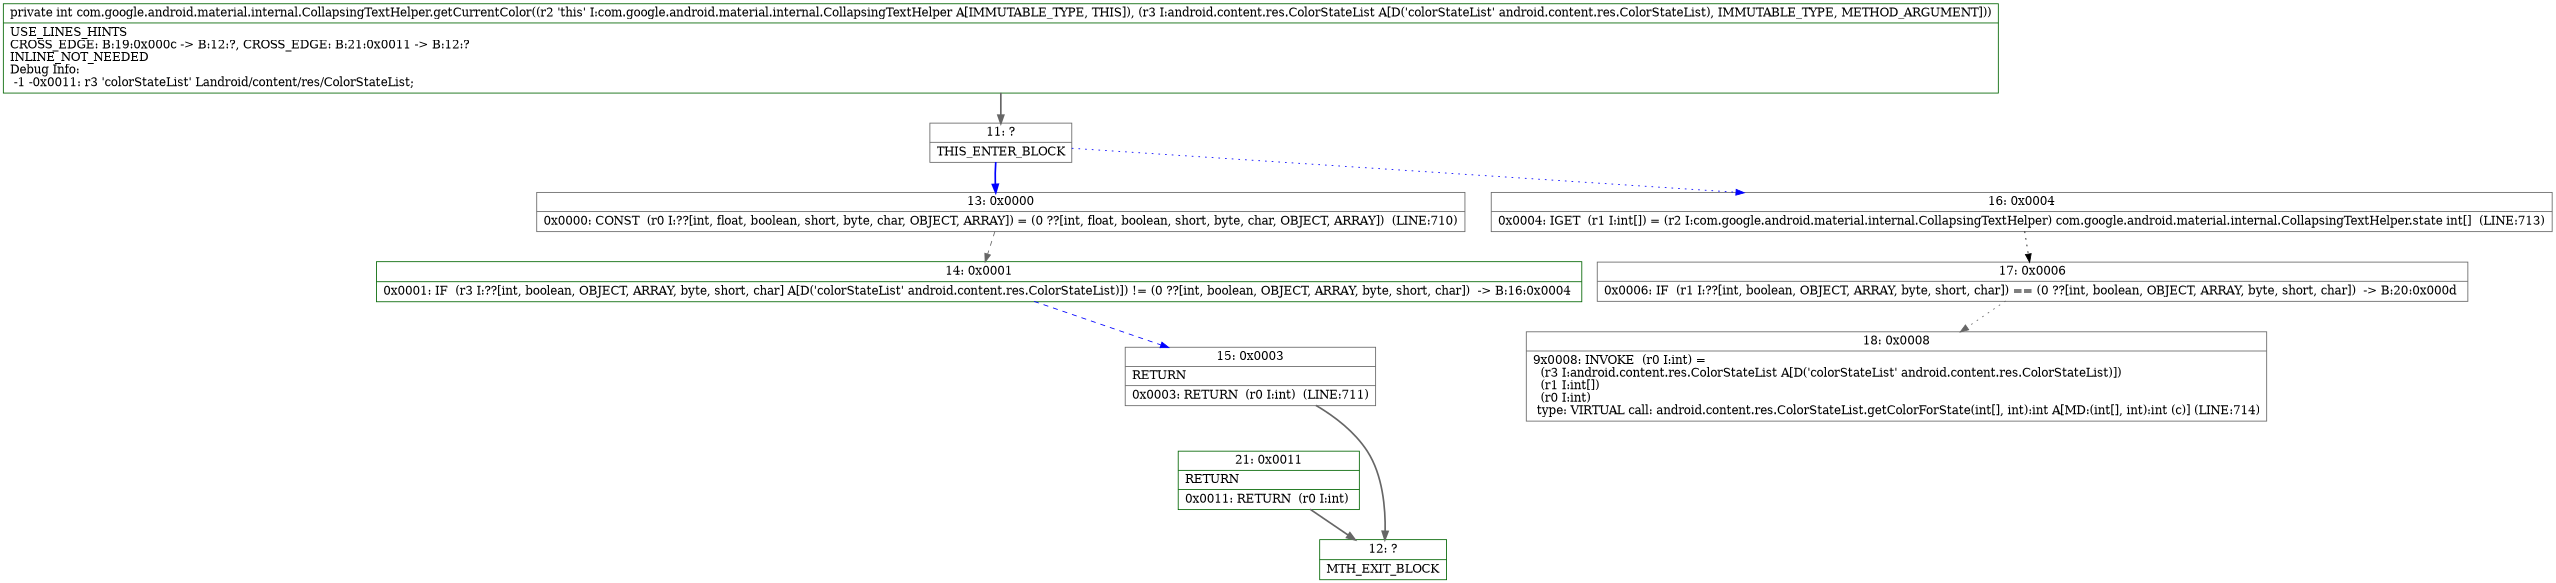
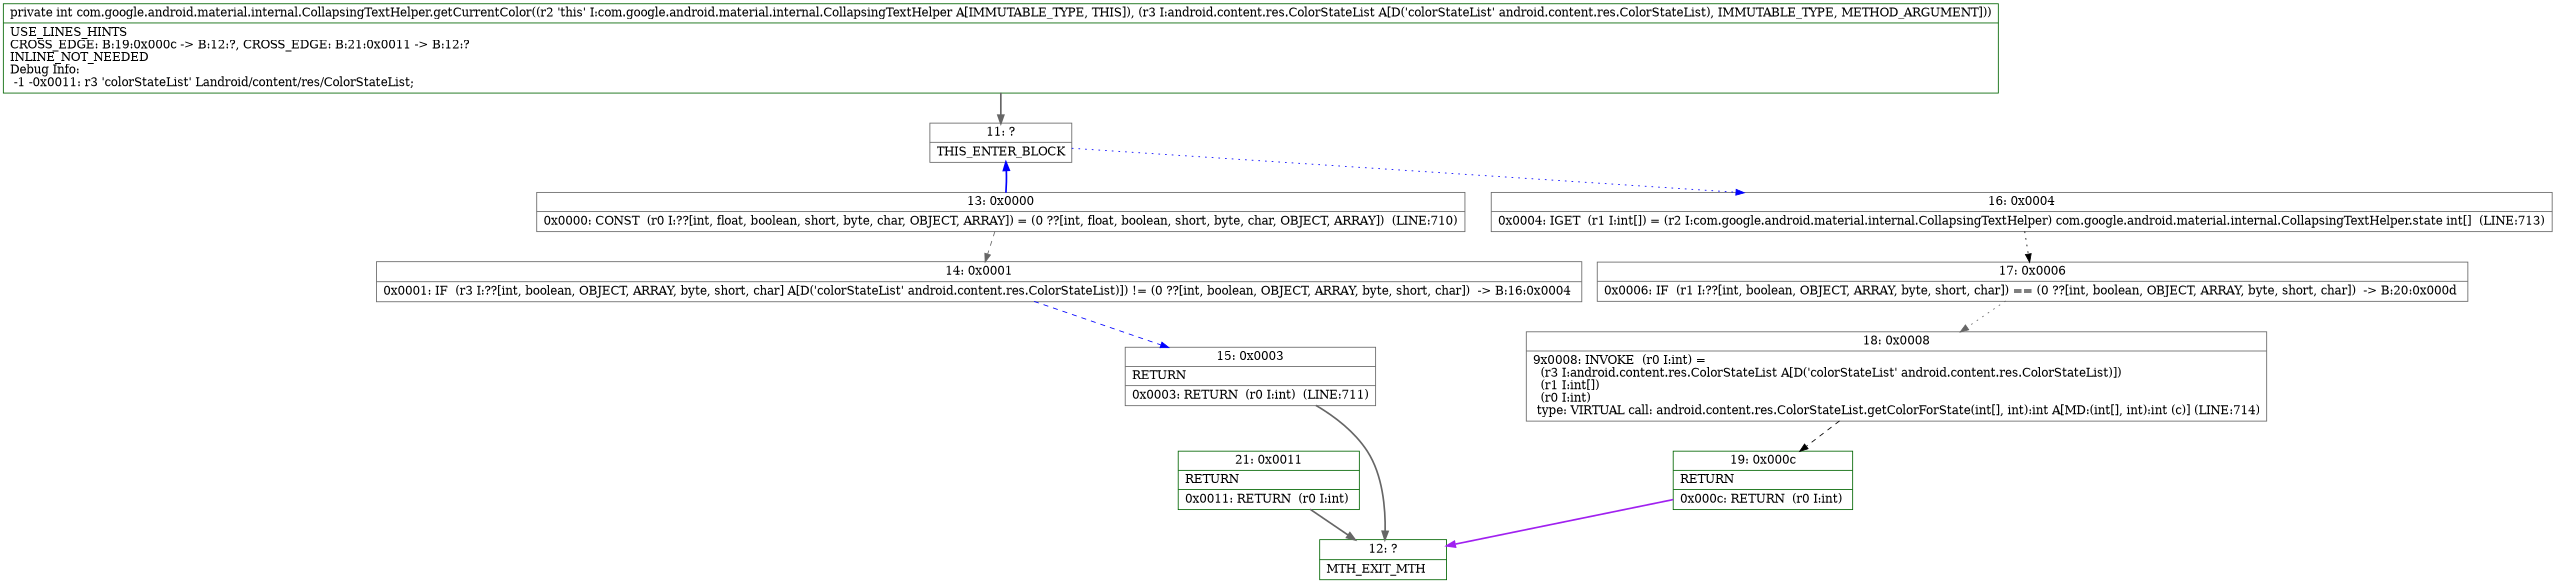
(995, 173) -> (1006, 182)
(979, 282) -> (979, 282)
none -> (1763, 480)
(1383, 569) -> (1376, 569)
